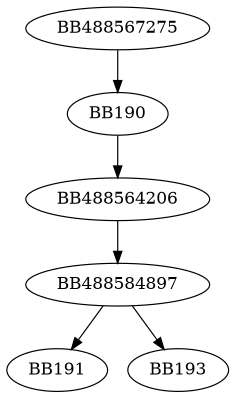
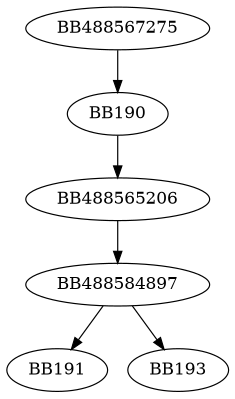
(118, 199) -> (118, 199)
